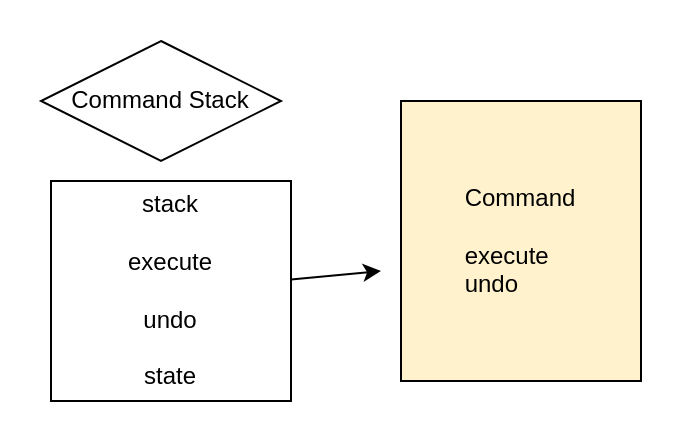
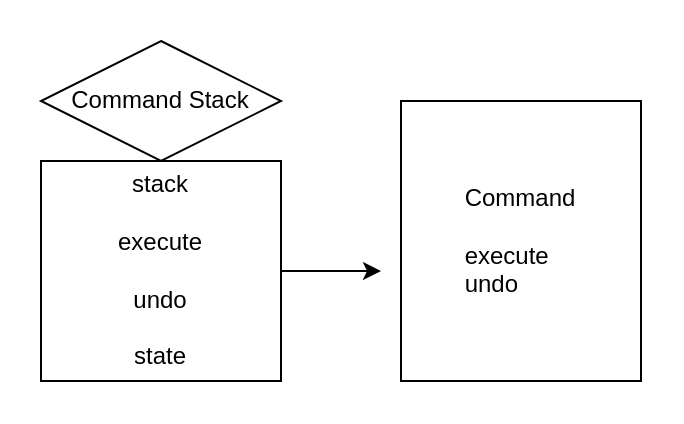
(521, 241) -> (521, 241)
(171, 291) -> (161, 271)
